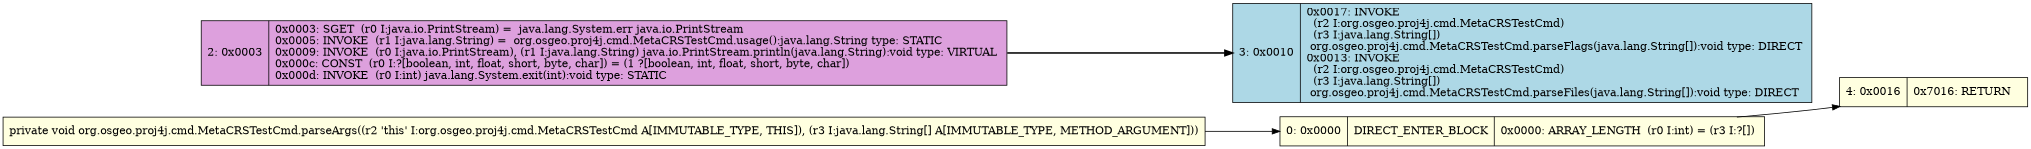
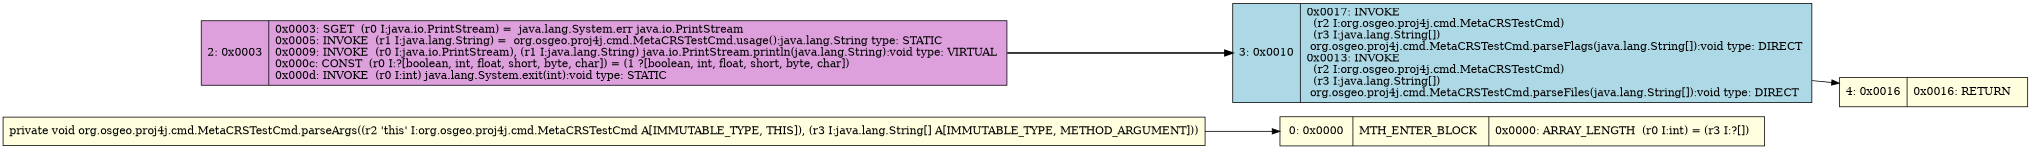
(1967, 92) -> (1967, 92)
(1785, 113) -> (1822, 82)
(1421, 131) -> (1418, 131)
